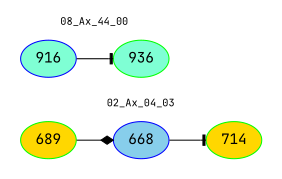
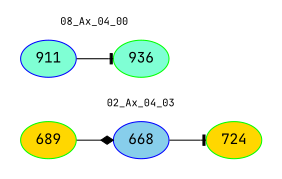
(95, 22) -> (95, 22)
(48, 59) -> (48, 59)
(234, 140) -> (234, 140)
